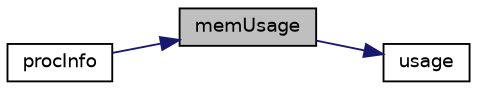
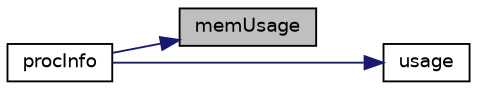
(340, 46) -> (238, 63)
